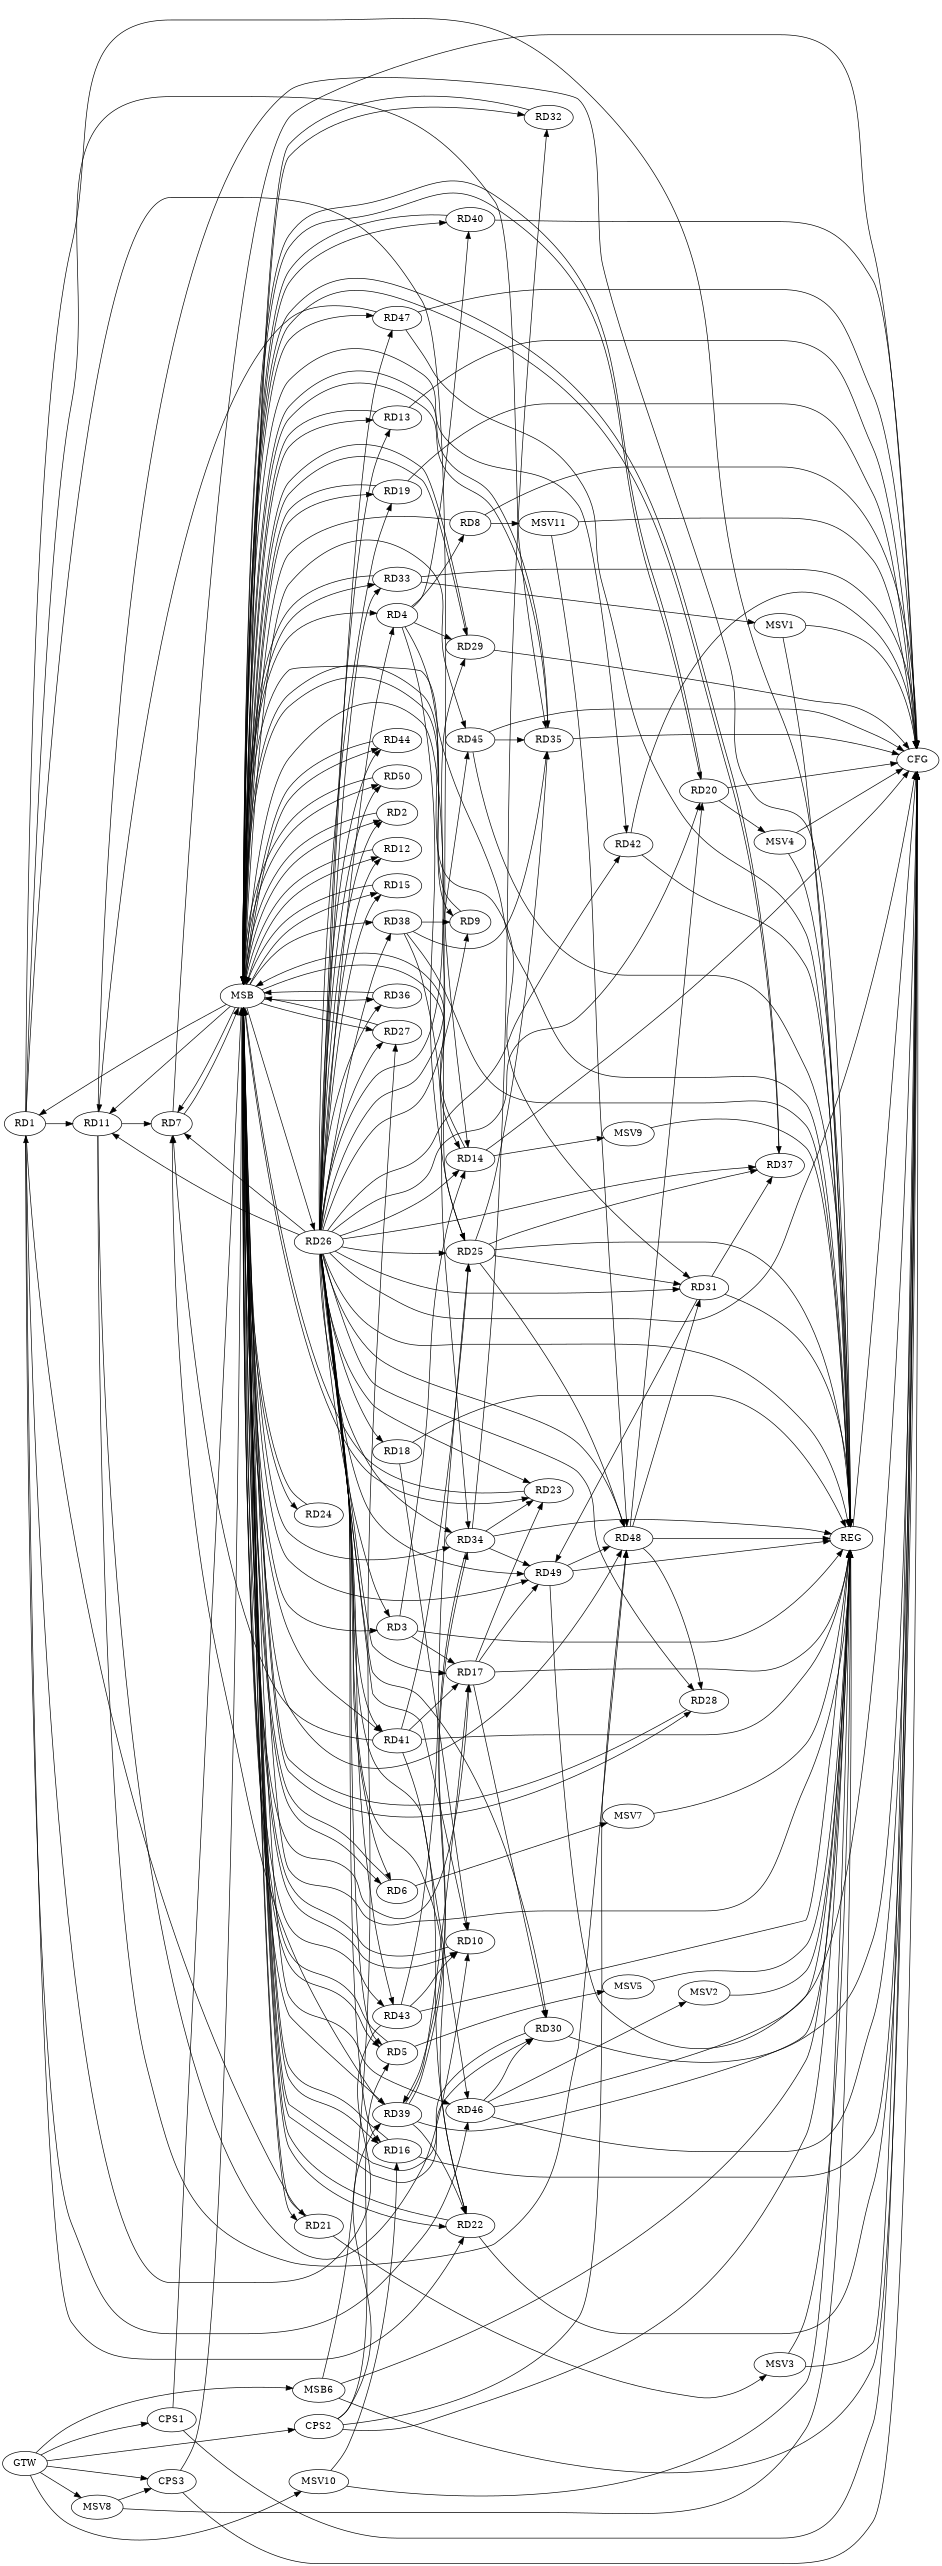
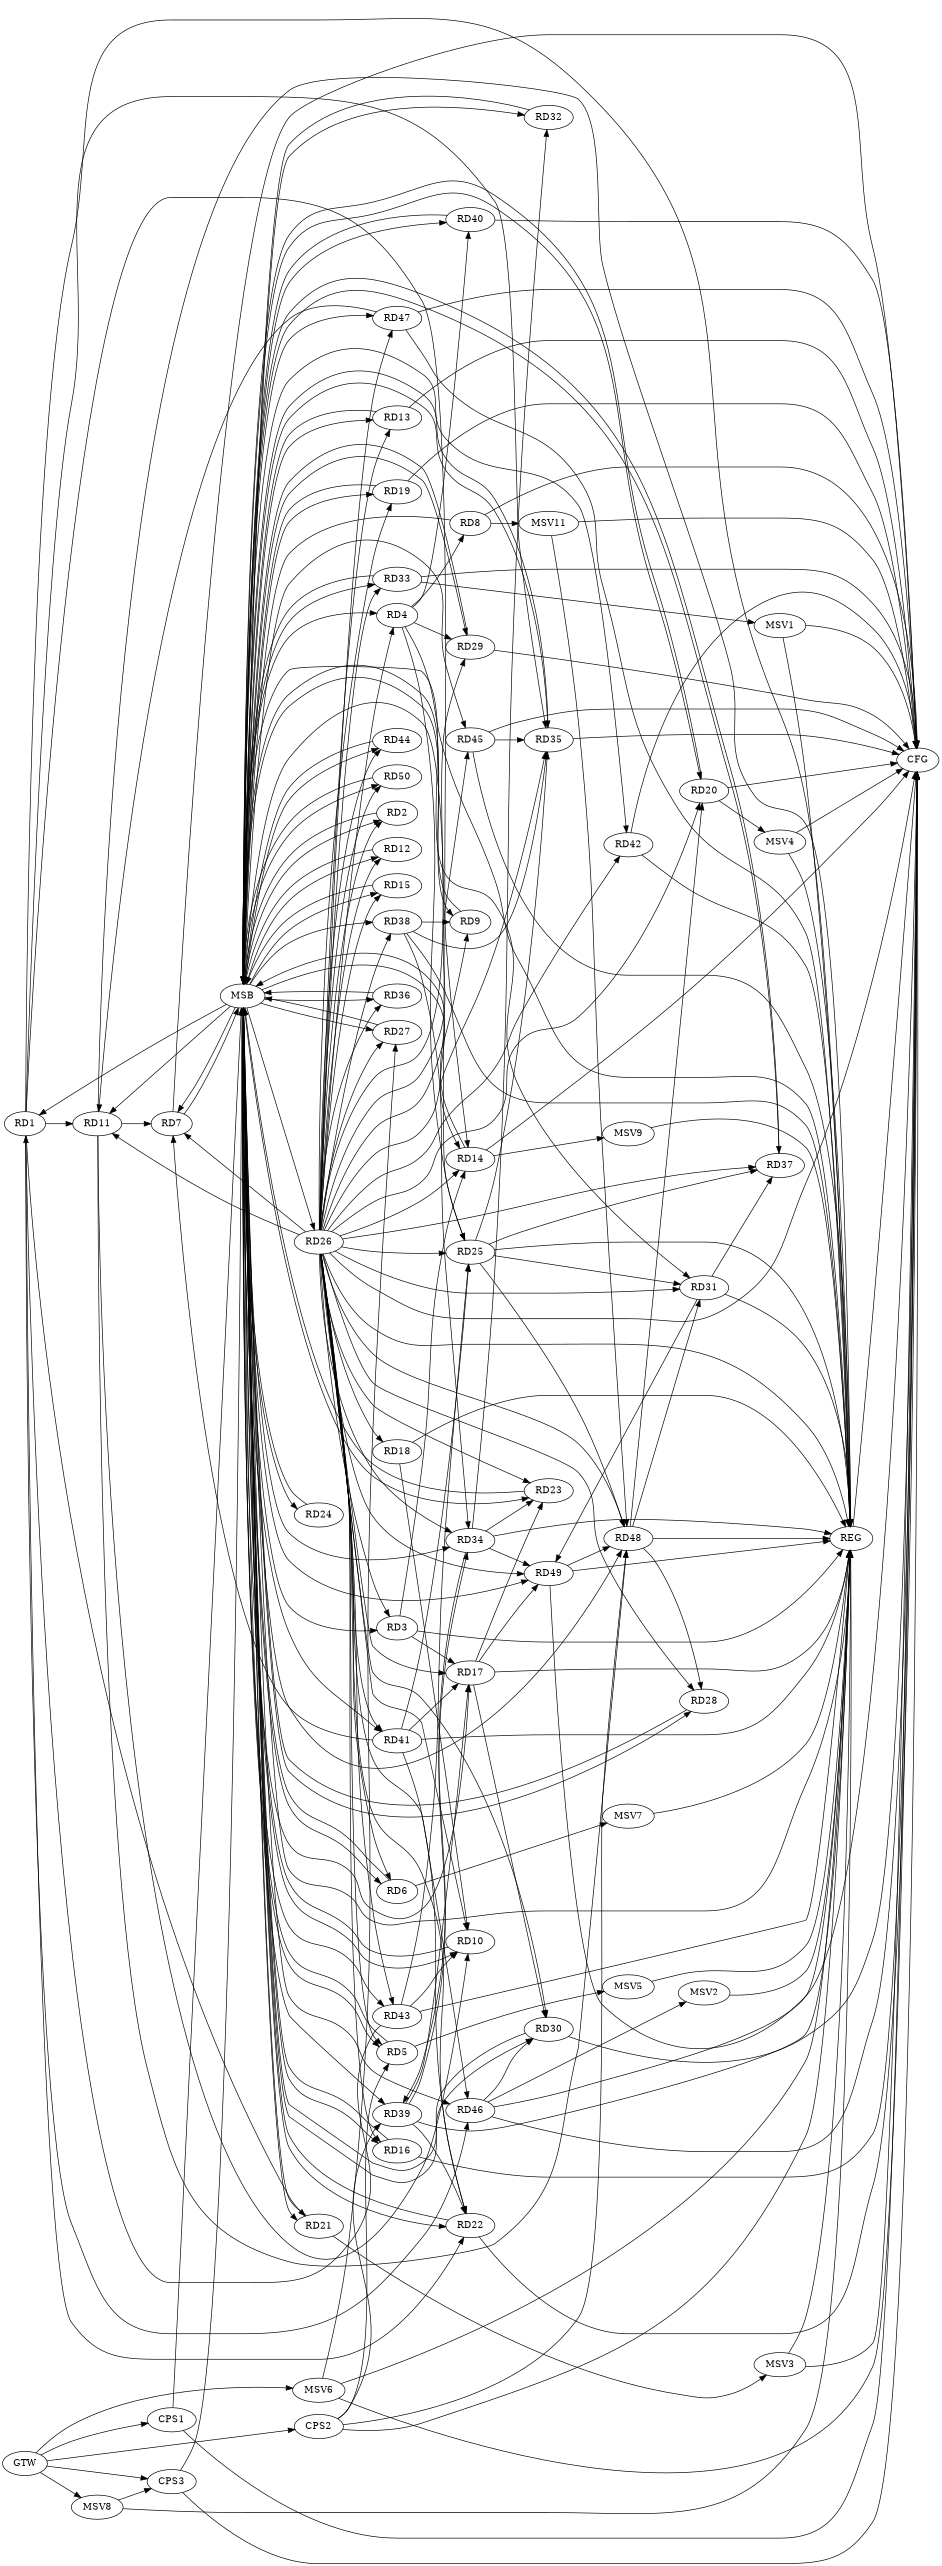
none -> (468, 1016)
(215, 1640) -> none
(319, 2390) -> (319, 2390)
(319, 2482) -> none
